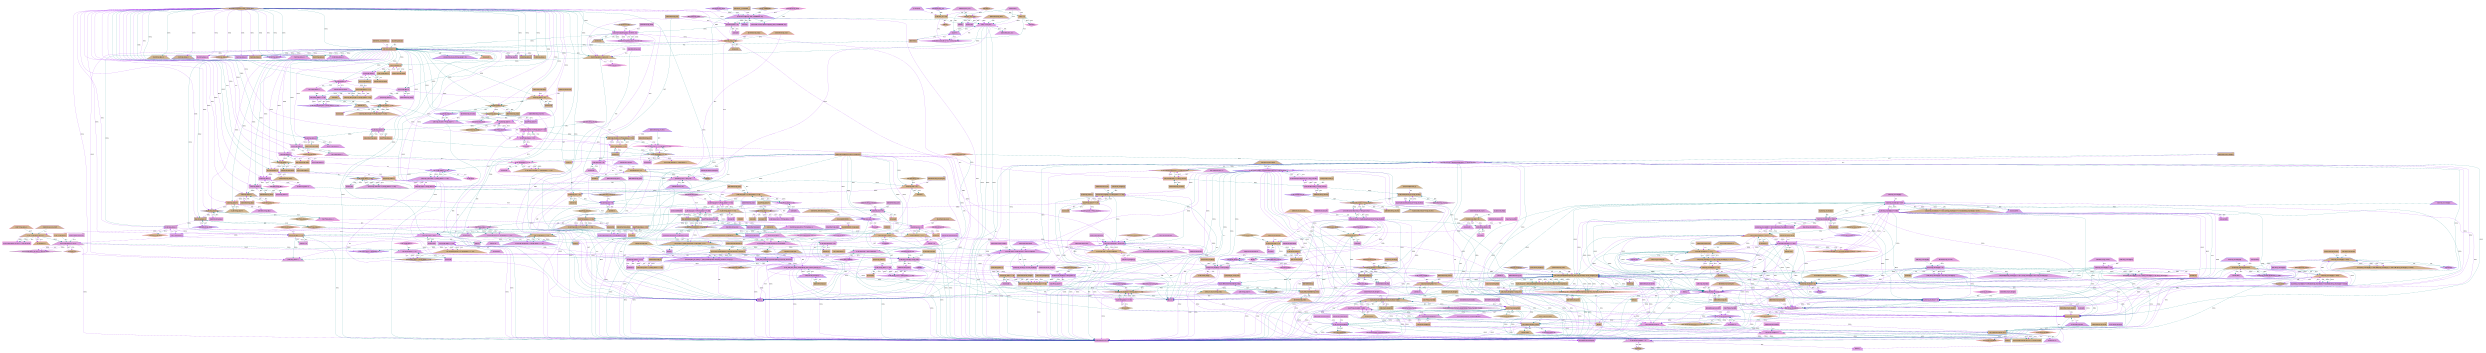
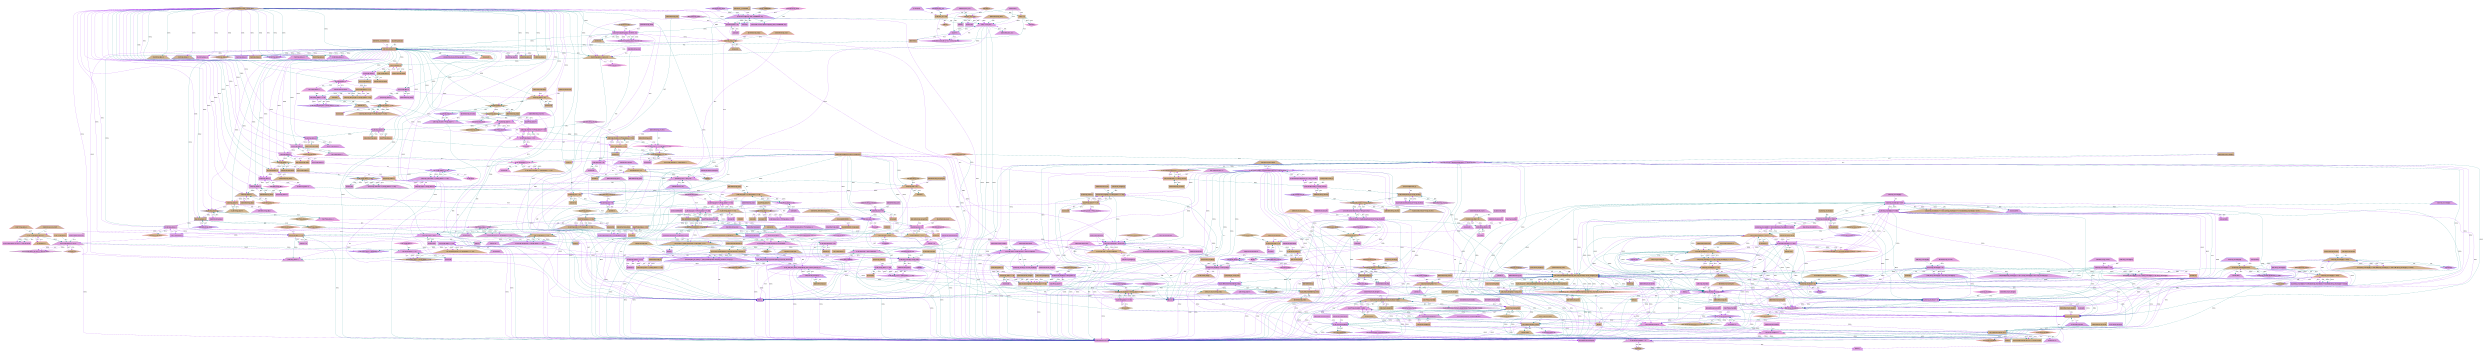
none -> (919, 219)
(1674, 299) -> (1678, 304)
(951, 337) -> (973, 259)
